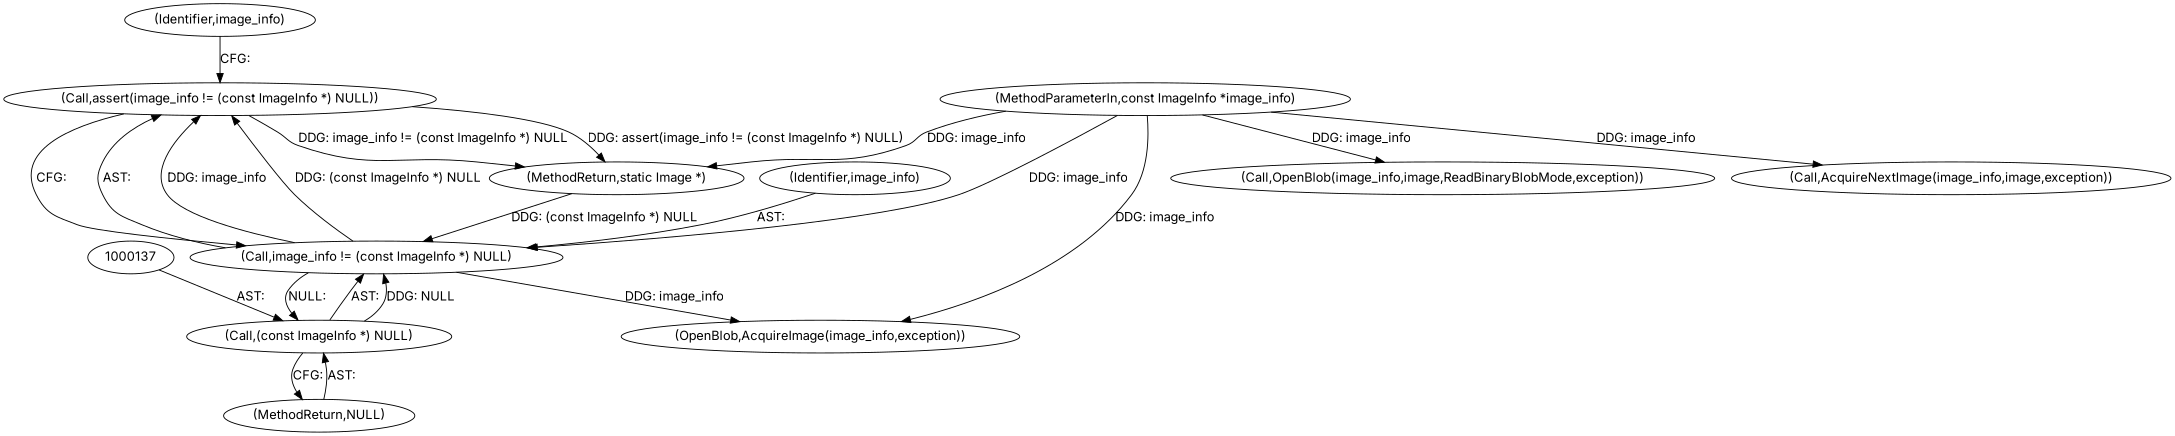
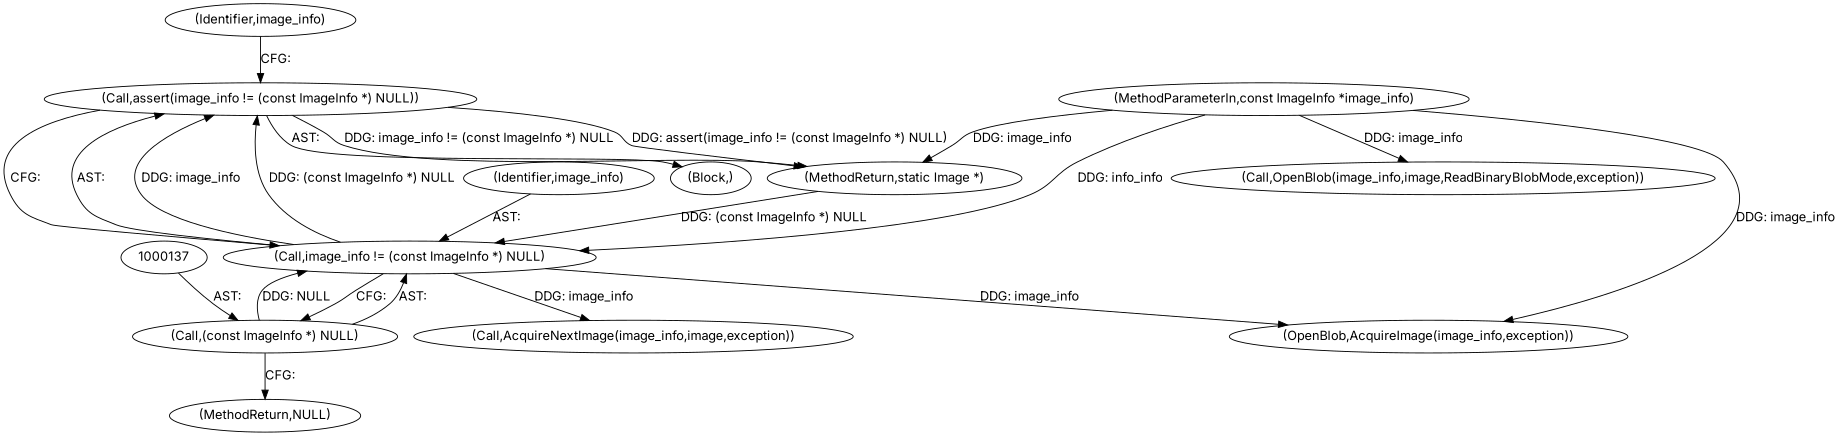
(1542, 138) -> (517, 295)
none -> (711, 178)
(1078, 178) -> (1120, 178)
(309, 297) -> (373, 297)
(327, 381) -> none
